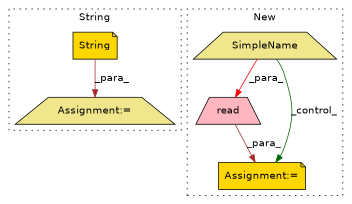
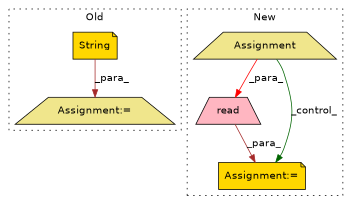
(95, 18) -> (95, 18)
(265, 46) -> (265, 46)
